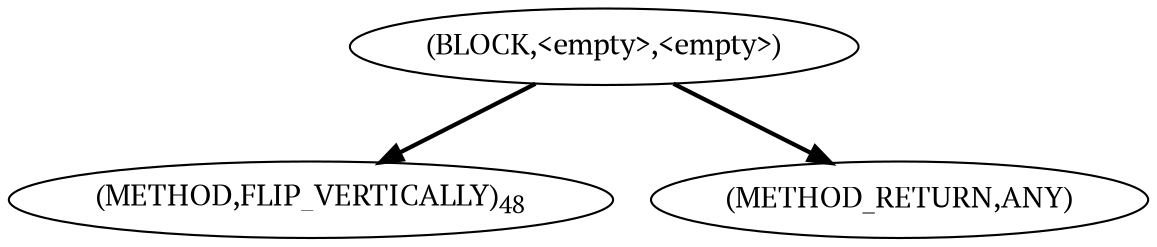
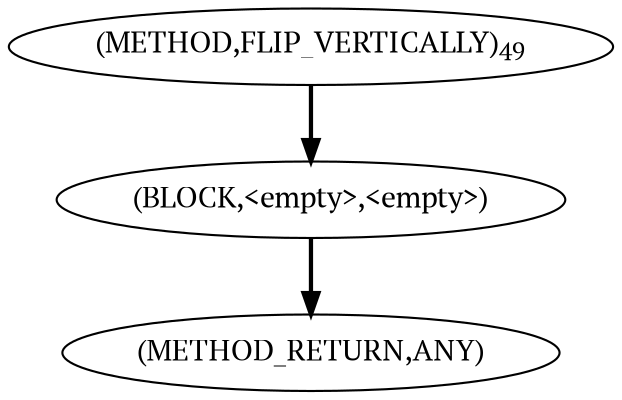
(468, 118) -> (311, 113)
(513, 197) -> (513, 44)
